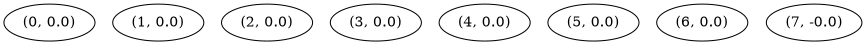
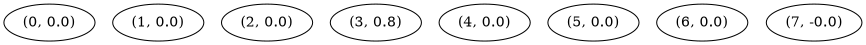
(376, 23) -> (376, 23)
